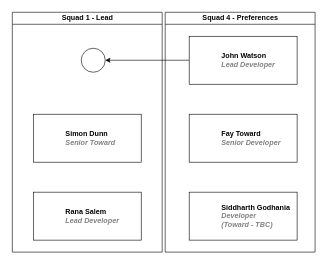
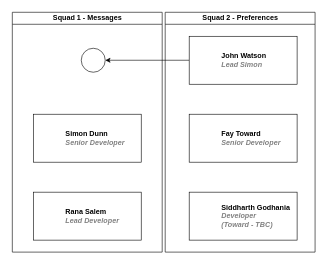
(88, 18) -> (88, 18)
(241, 18) -> (241, 18)
(248, 60) -> (243, 60)
(90, 138) -> (95, 138)
